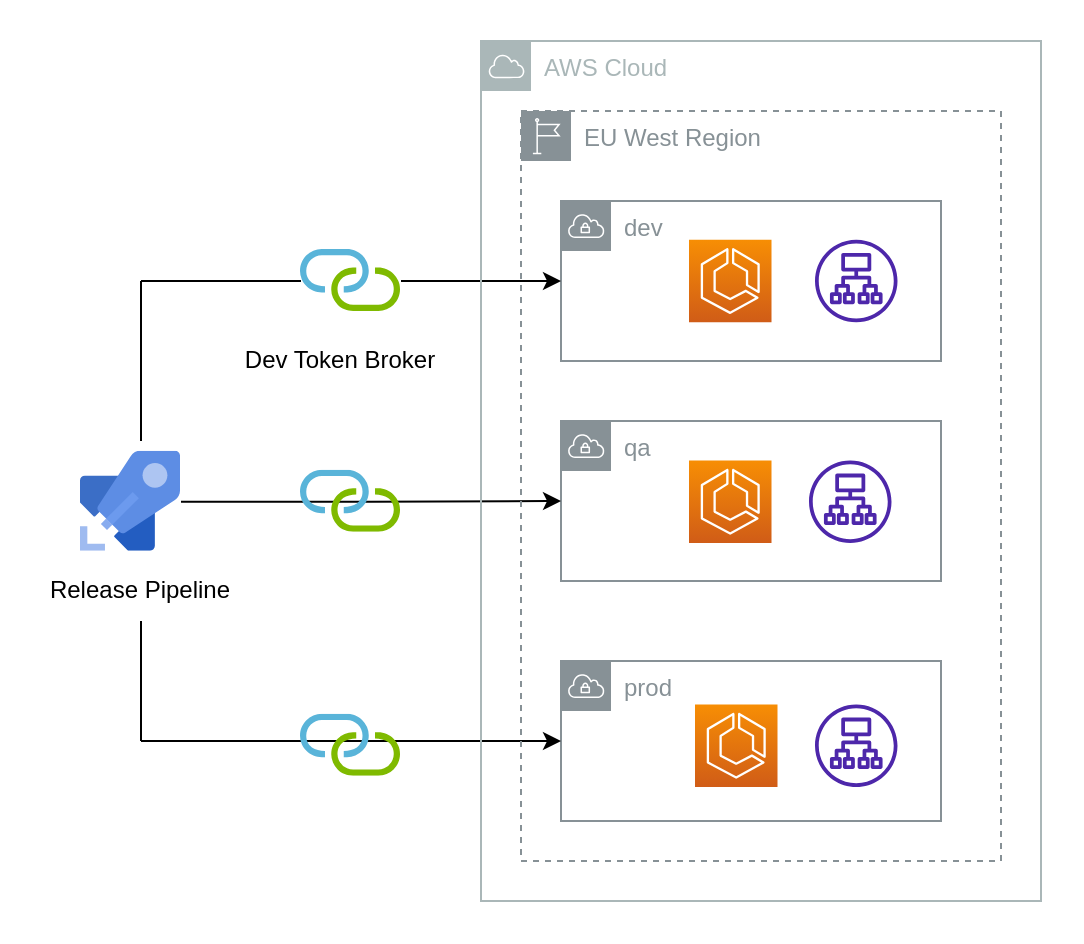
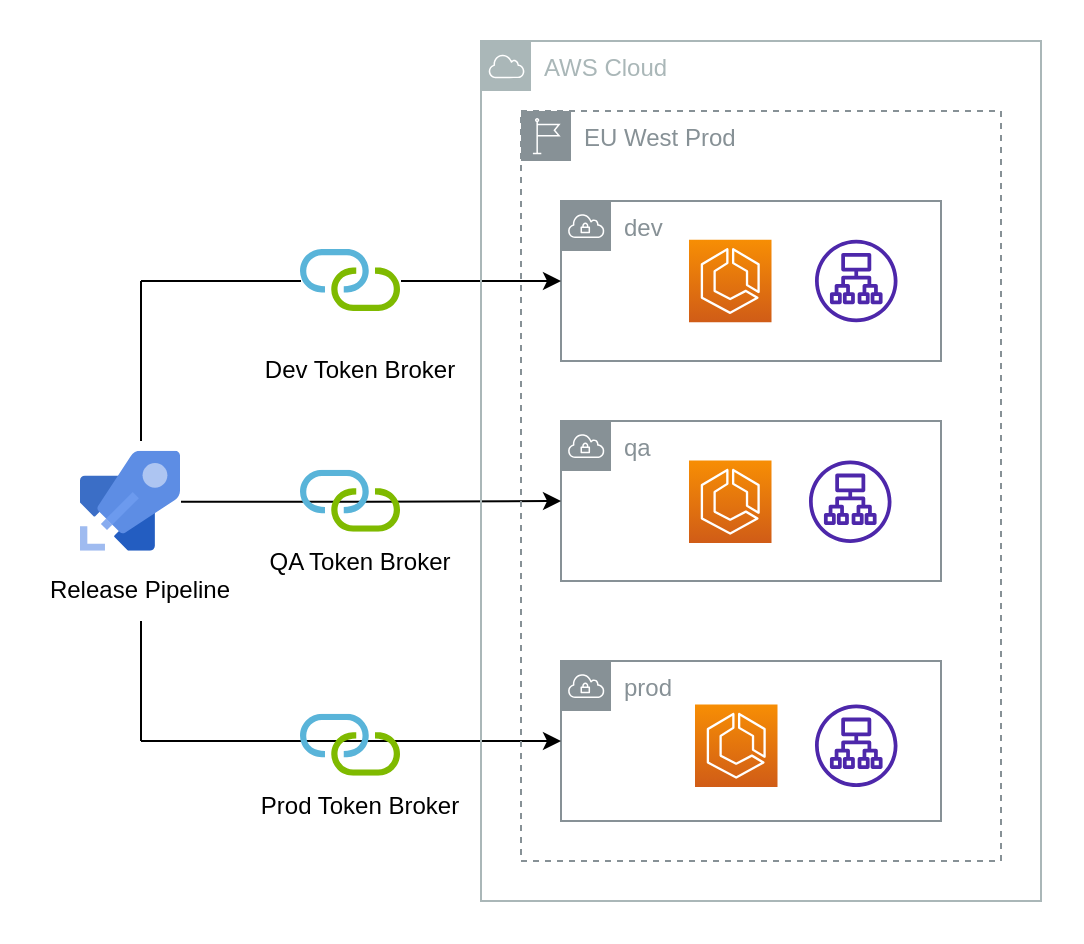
(670, 139) -> (659, 139)
(341, 361) -> (361, 371)
none -> (361, 563)
none -> (361, 807)
